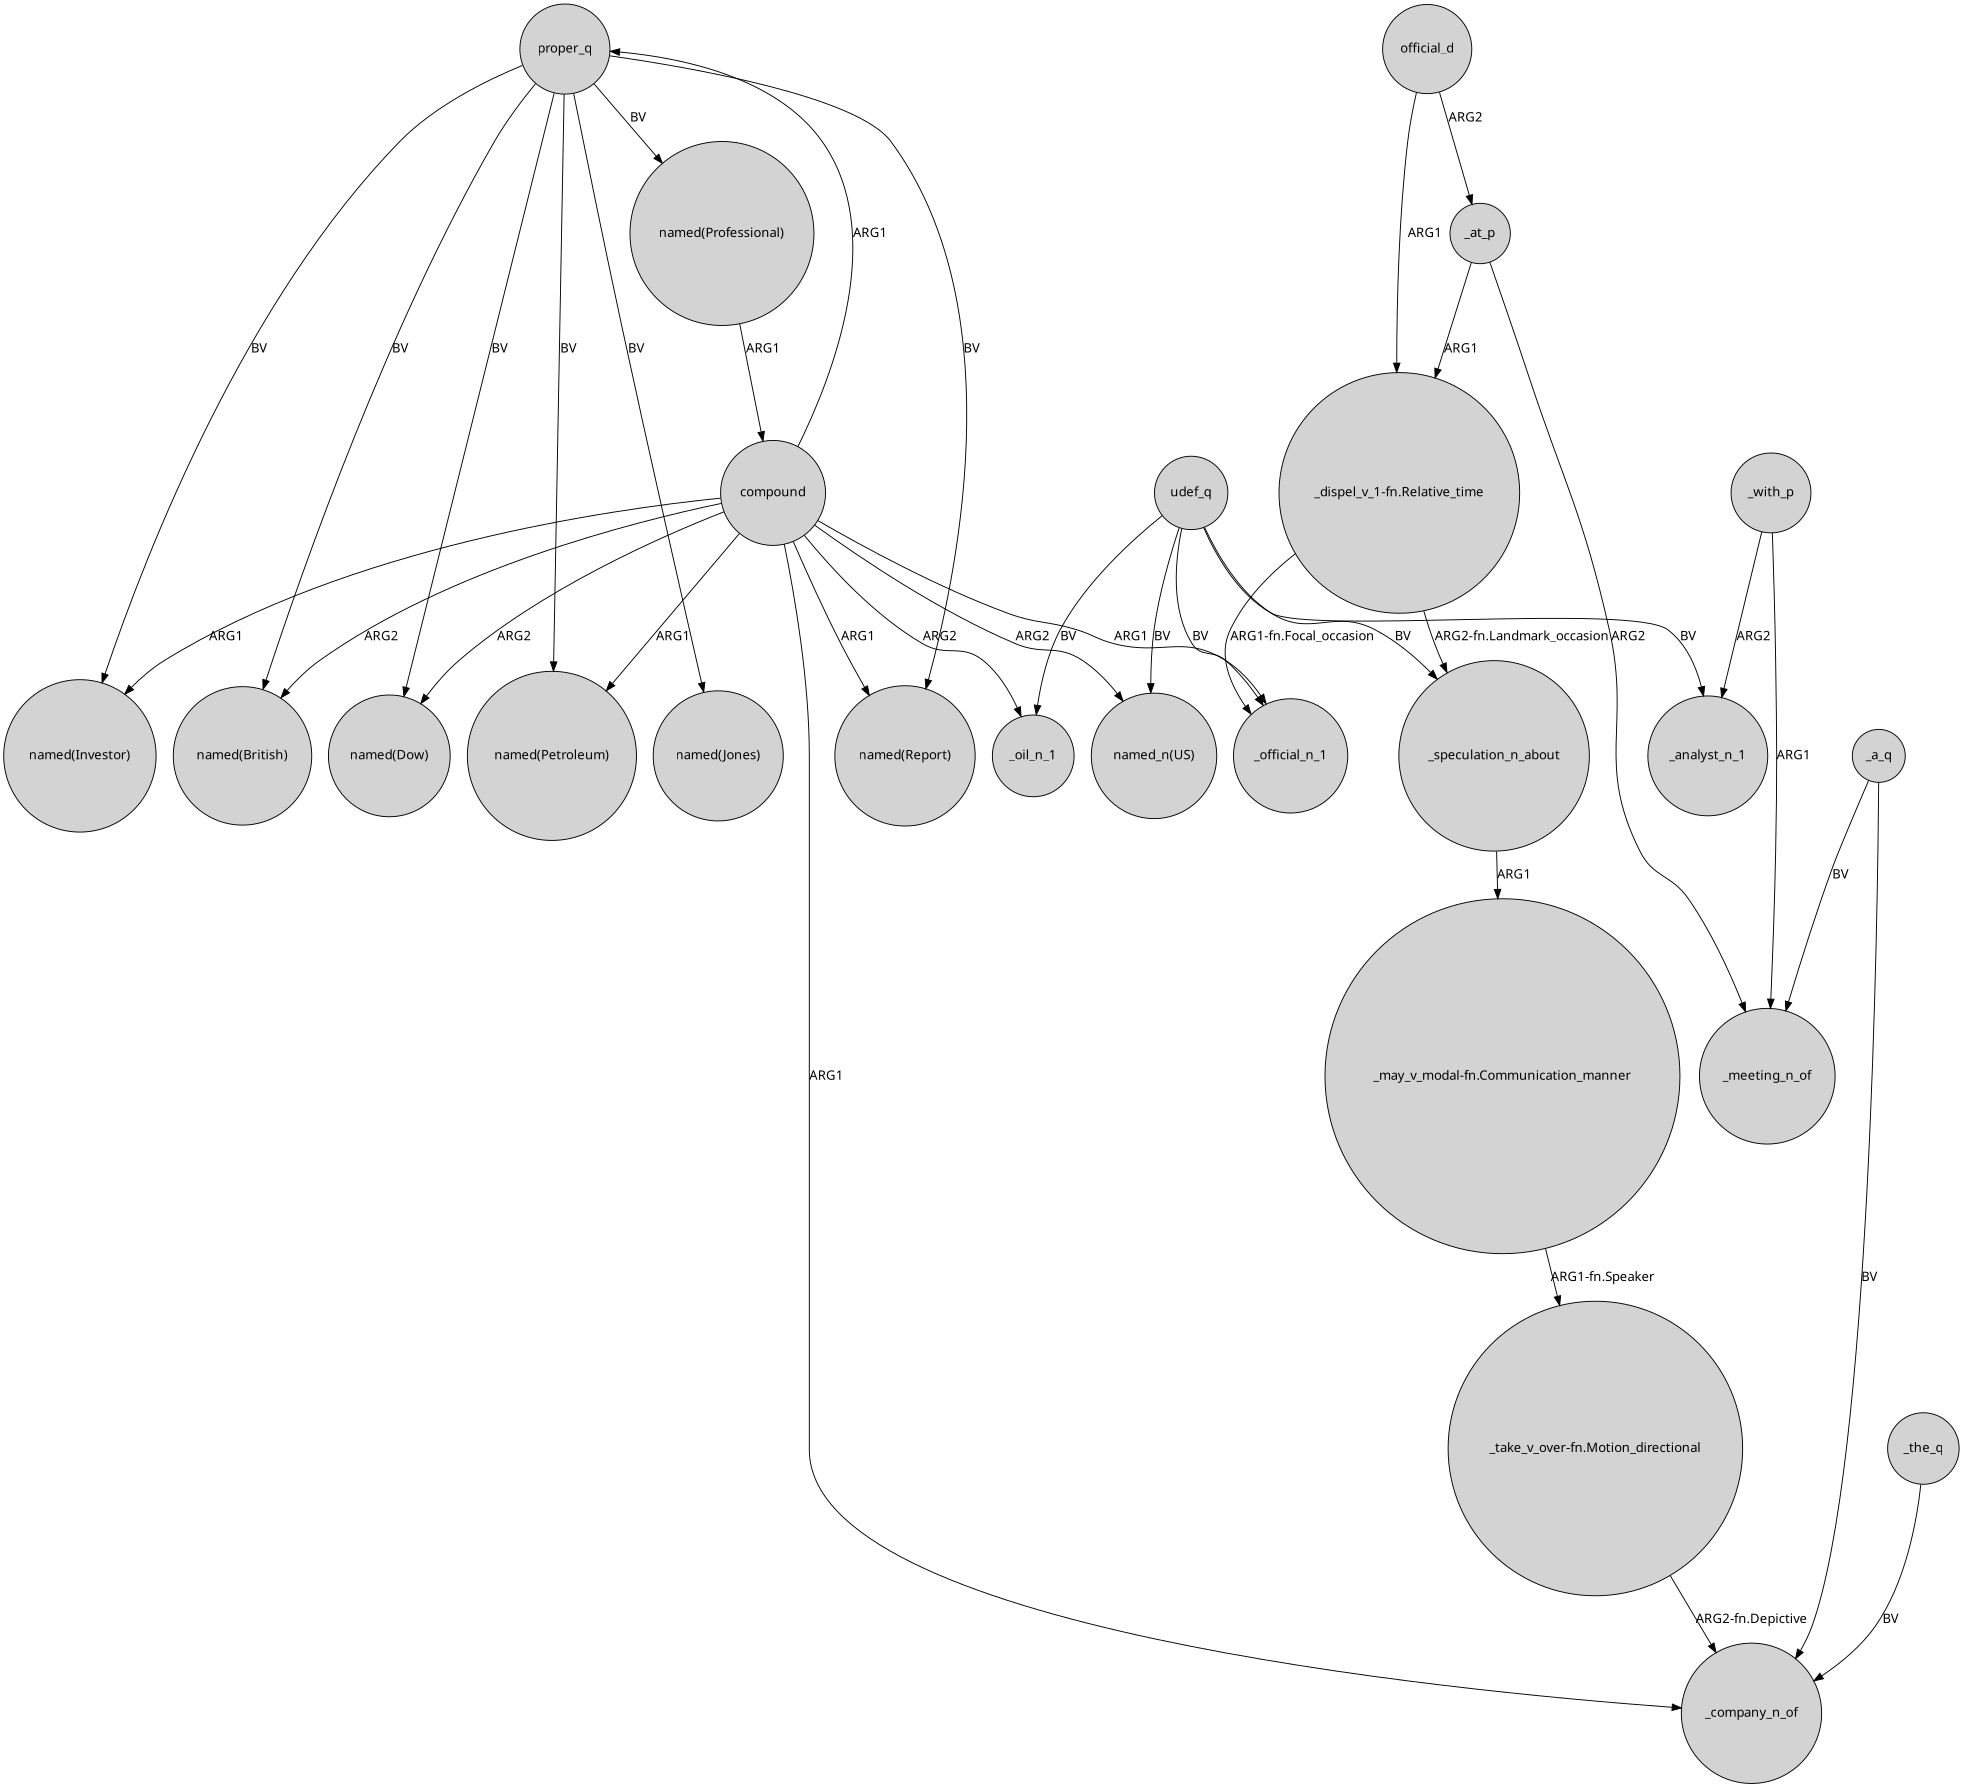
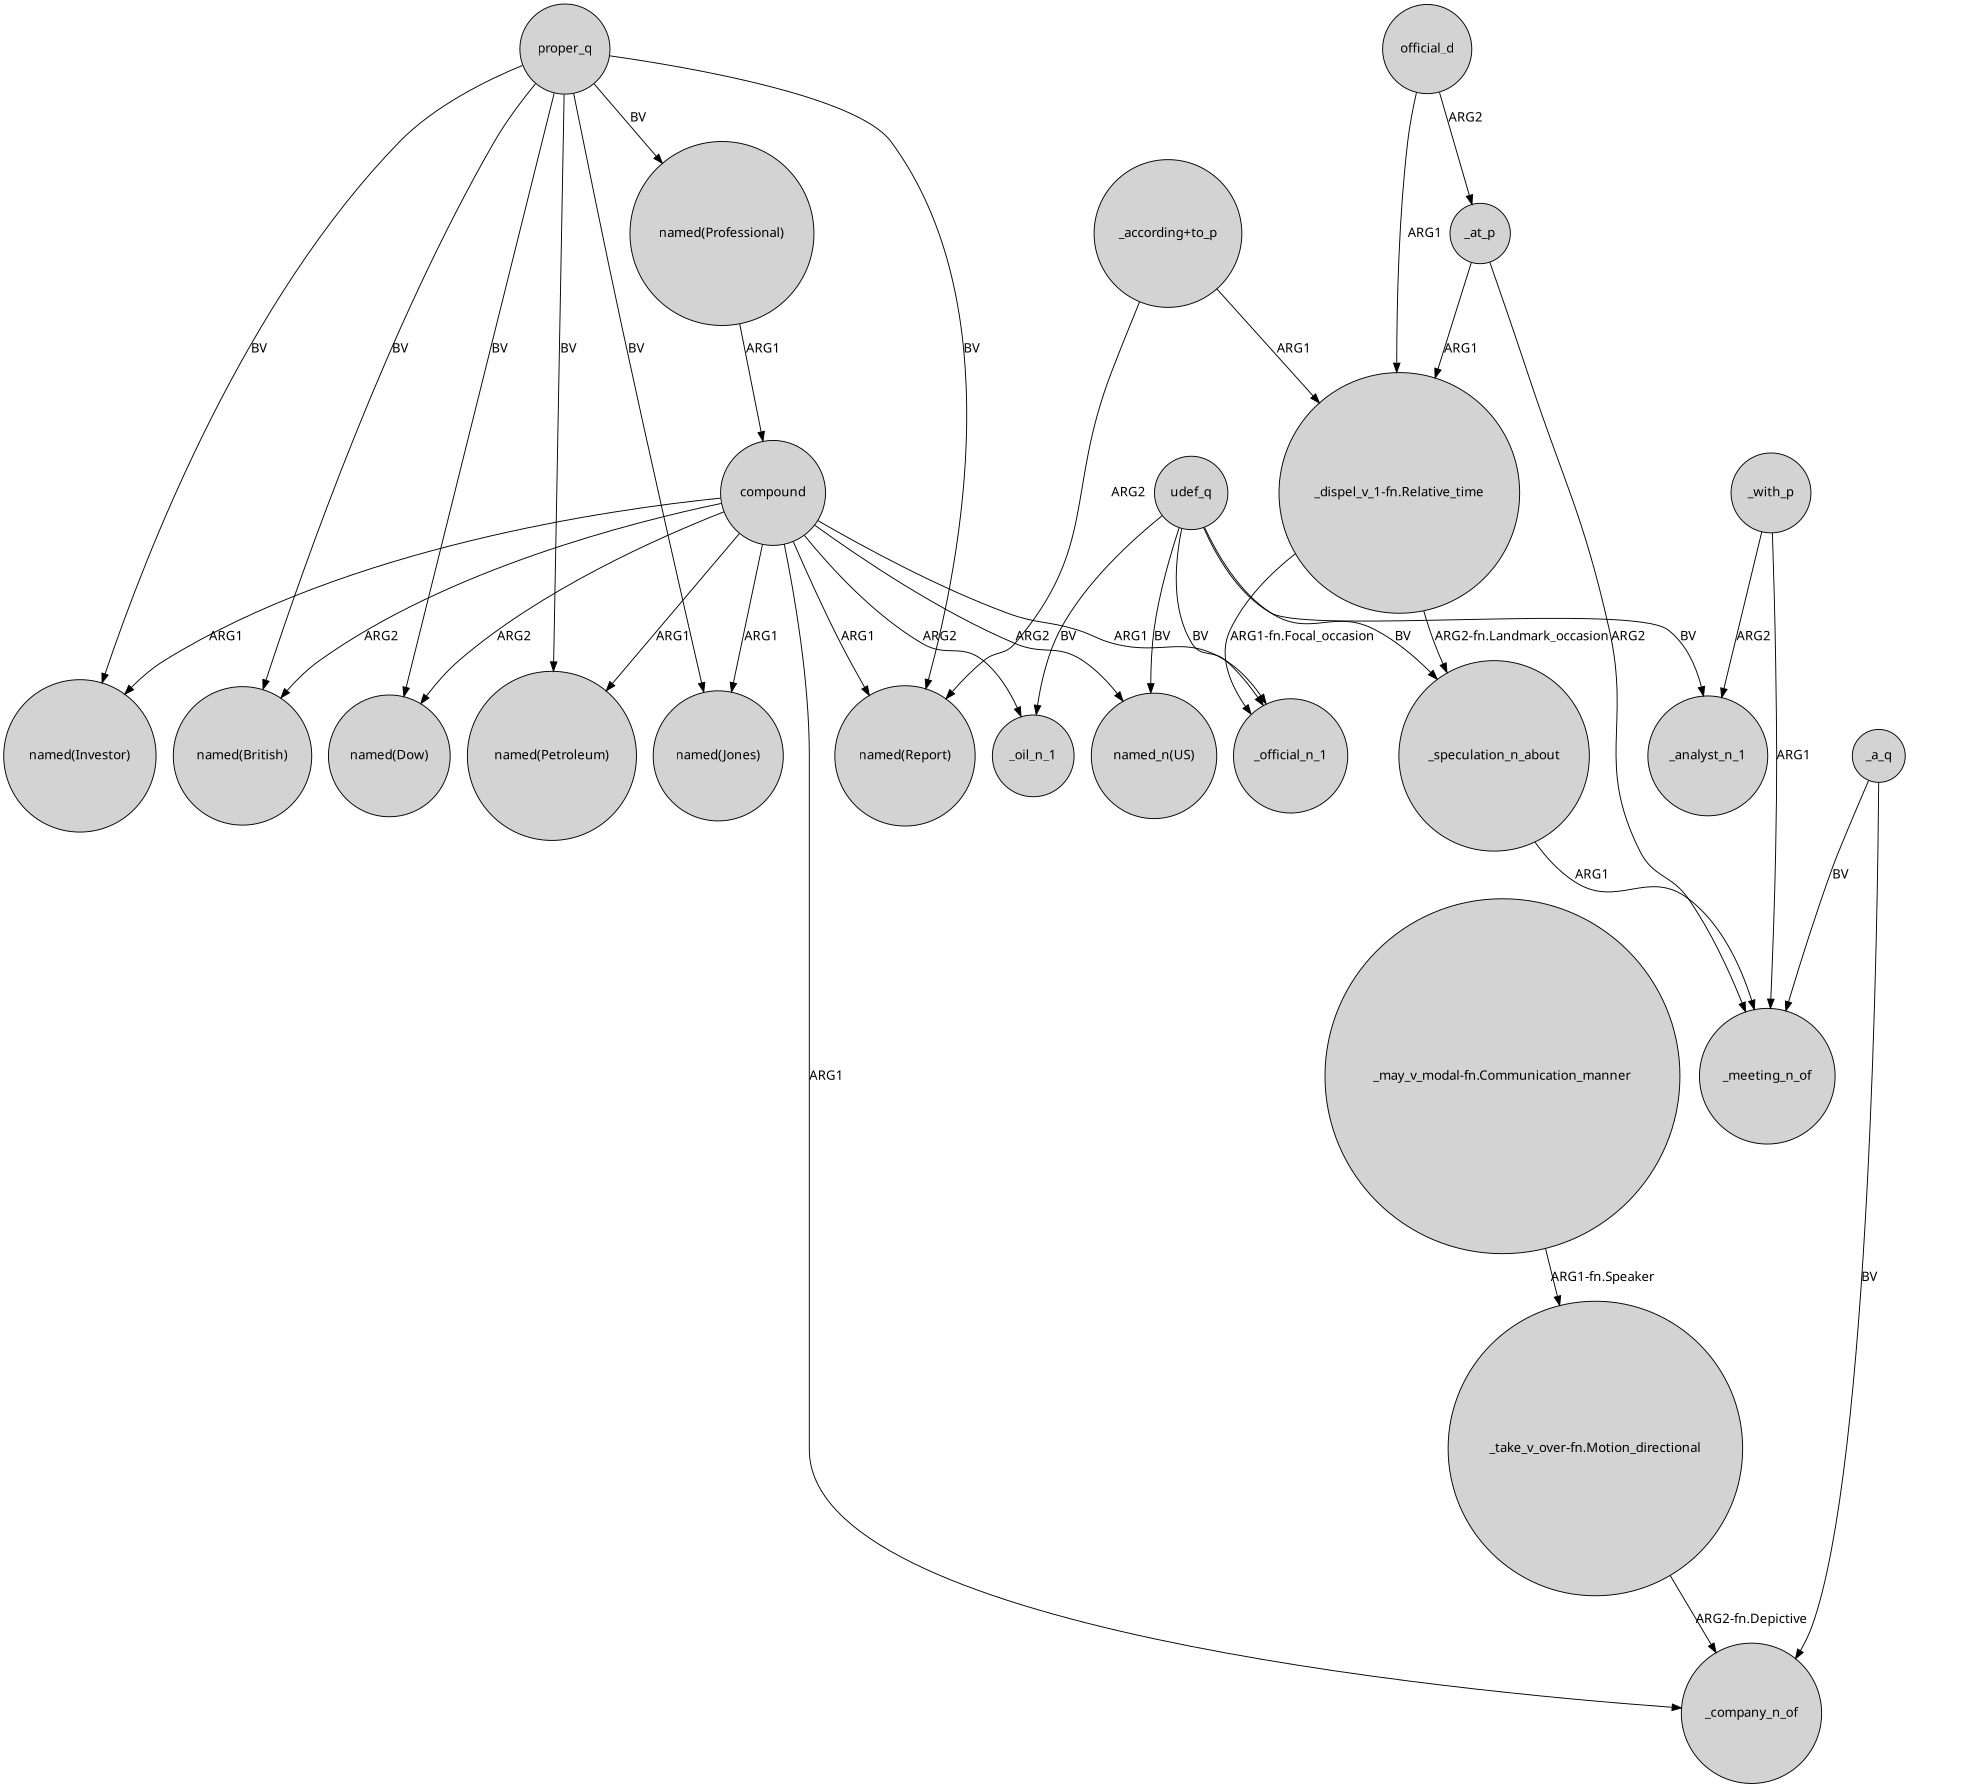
(842, 183) -> (748, 614)
none -> (1168, 233)
(1497, 870) -> (1664, 888)
(1923, 1448) -> none
